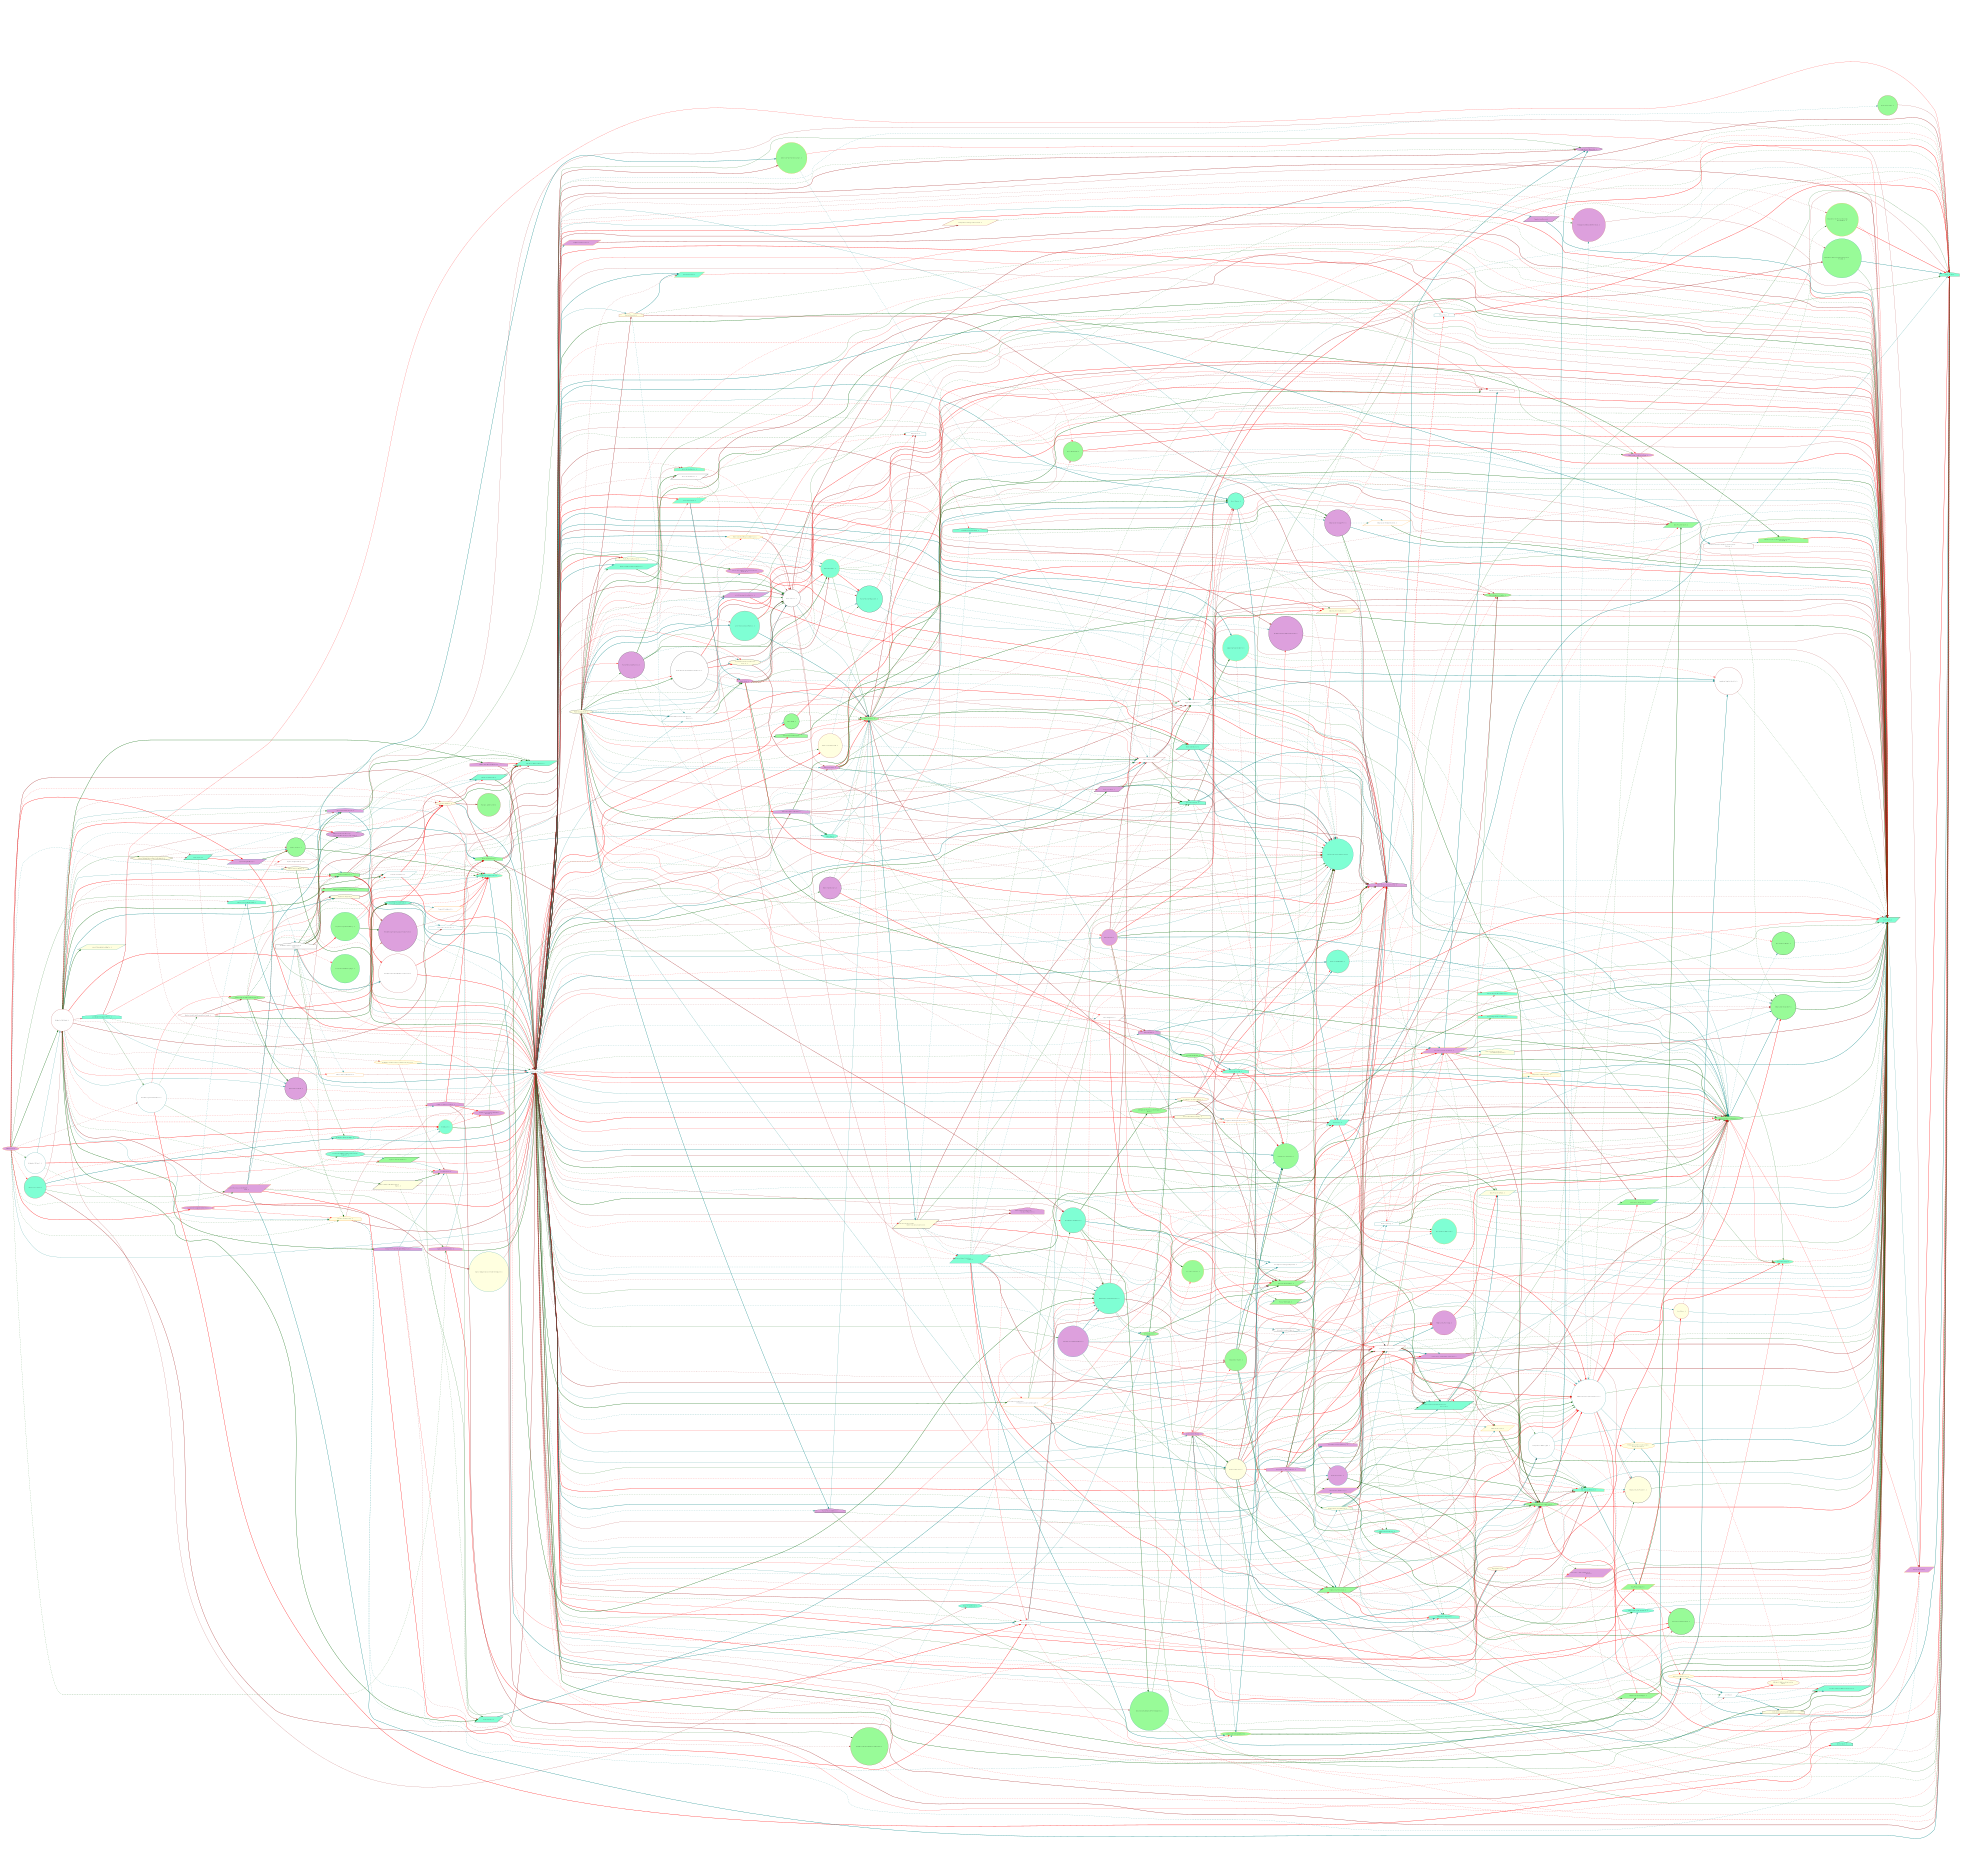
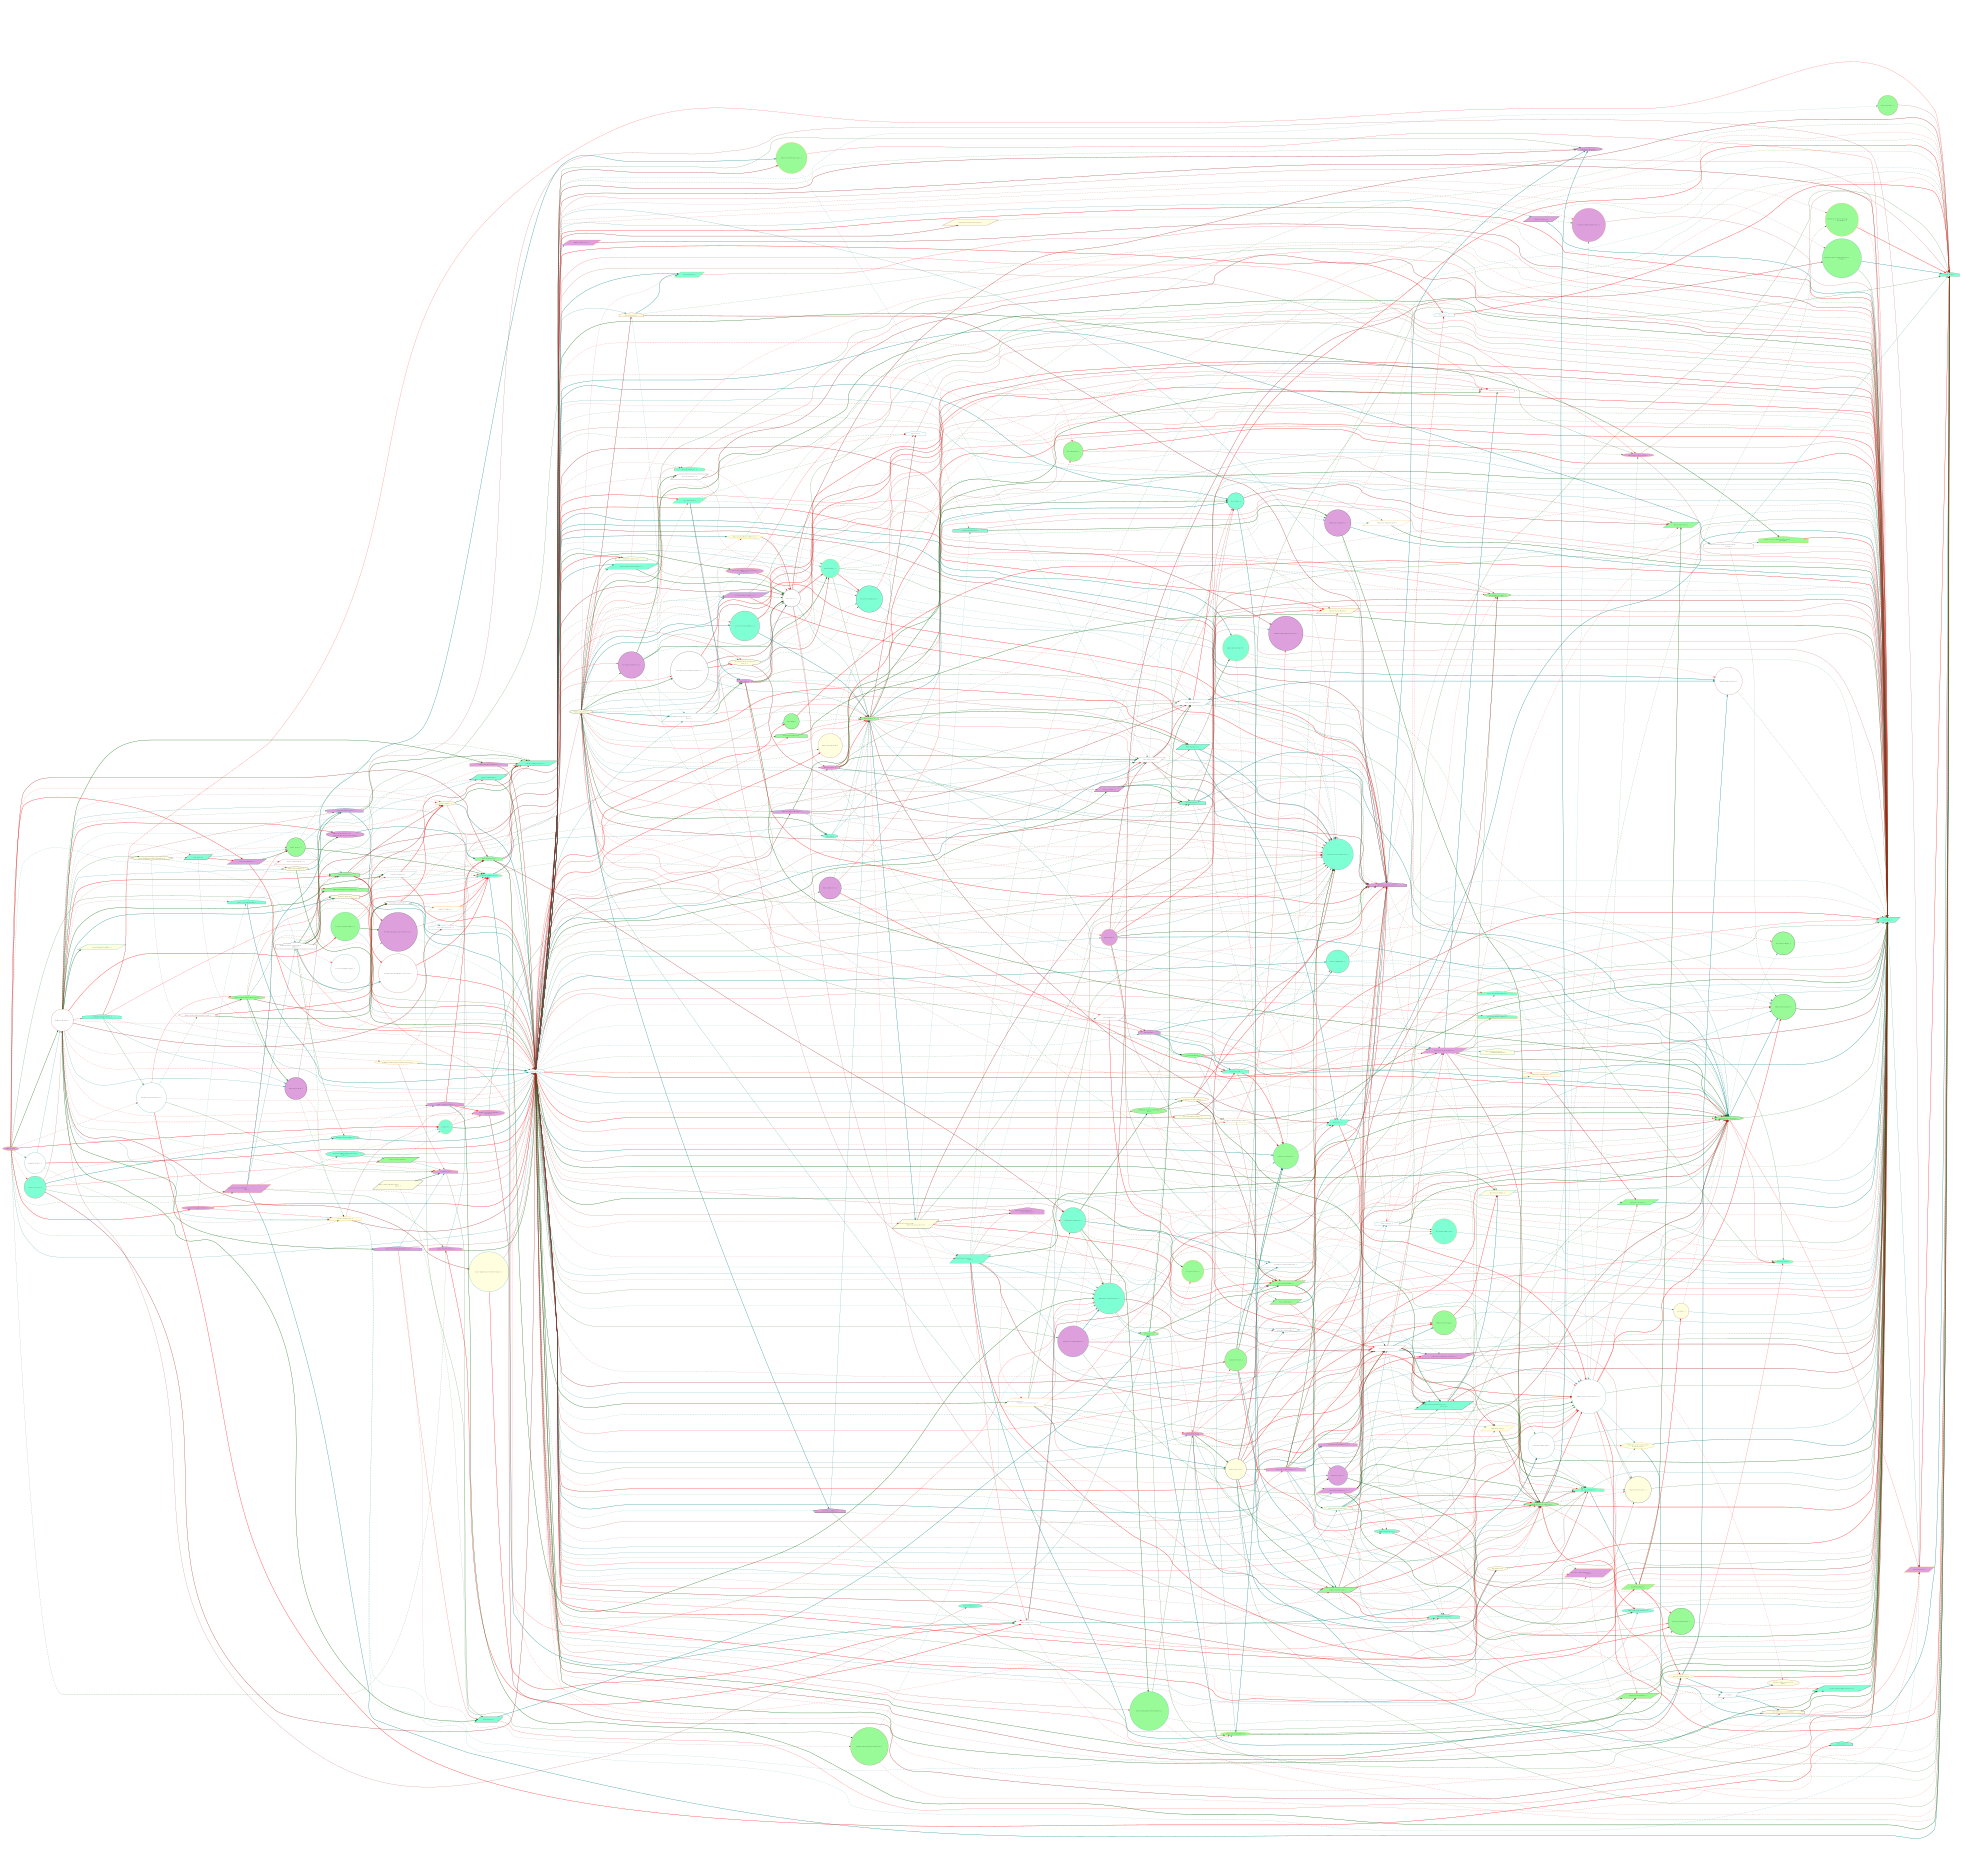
(489, 805) -> none
(398, 903) -> (398, 903)
(345, 969) -> (345, 969)
(345, 1074) -> none
(1019, 1081) -> none
(263, 1152) -> (295, 1154)
(1467, 1160) -> none
(1599, 1173) -> (1599, 1173)
(1444, 1323) -> (1444, 1323)
(1060, 1359) -> (1102, 1260)
(1630, 1404) -> (1872, 1503)
(1331, 1531) -> (1331, 1531)
(1662, 1627) -> (1662, 1627)
(1753, 1689) -> (1753, 1689)
(458, 1716) -> (550, 1689)
(1680, 1825) -> (1680, 1825)
